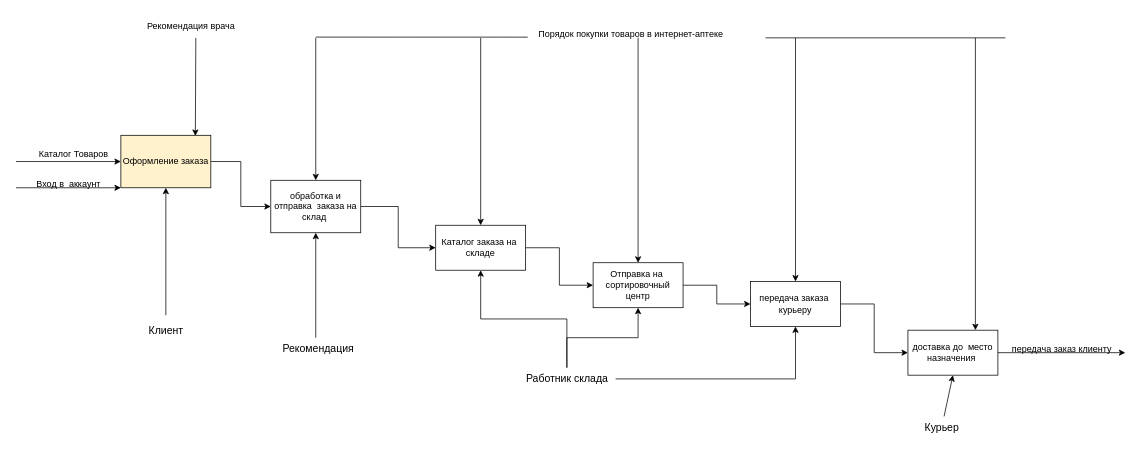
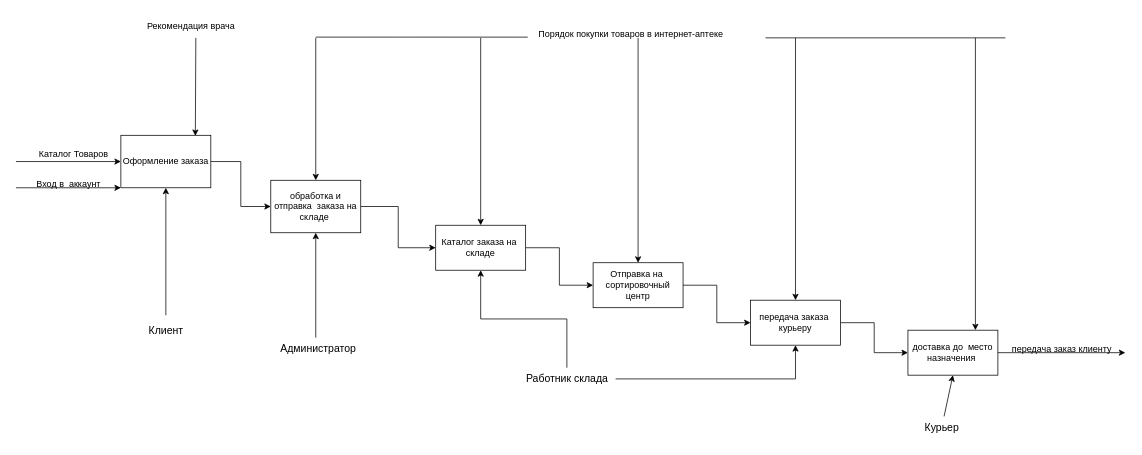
(165, 162) -> (165, 162)
(315, 207) -> (315, 207)
(795, 304) -> (795, 323)
(604, 338) -> none
(320, 349) -> (320, 349)
